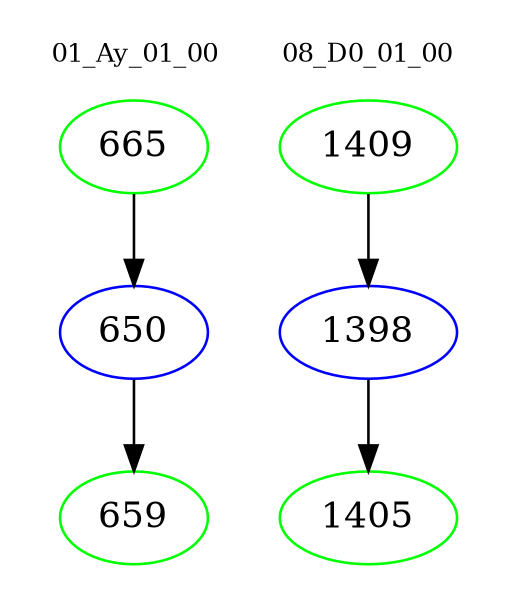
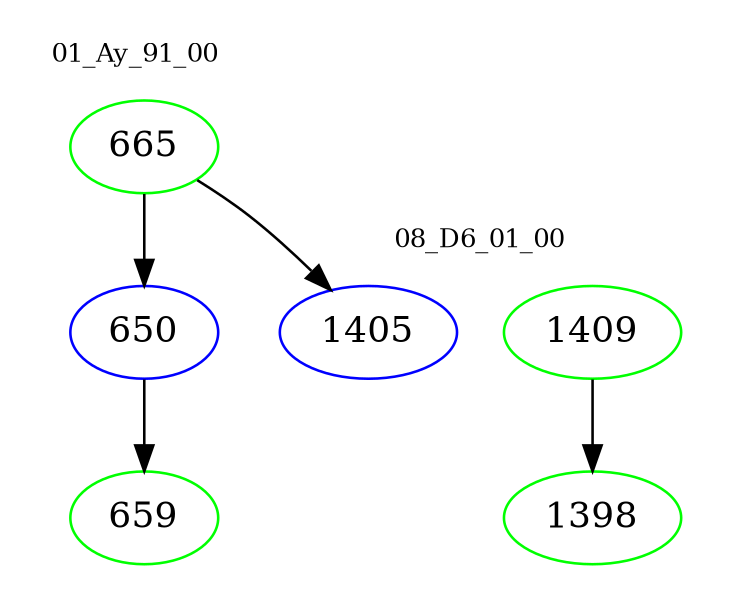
(135, 55) -> (135, 55)
(368, 55) -> (480, 241)
(368, 332) -> (593, 518)
(368, 412) -> (277, 239)
(368, 518) -> (368, 332)
